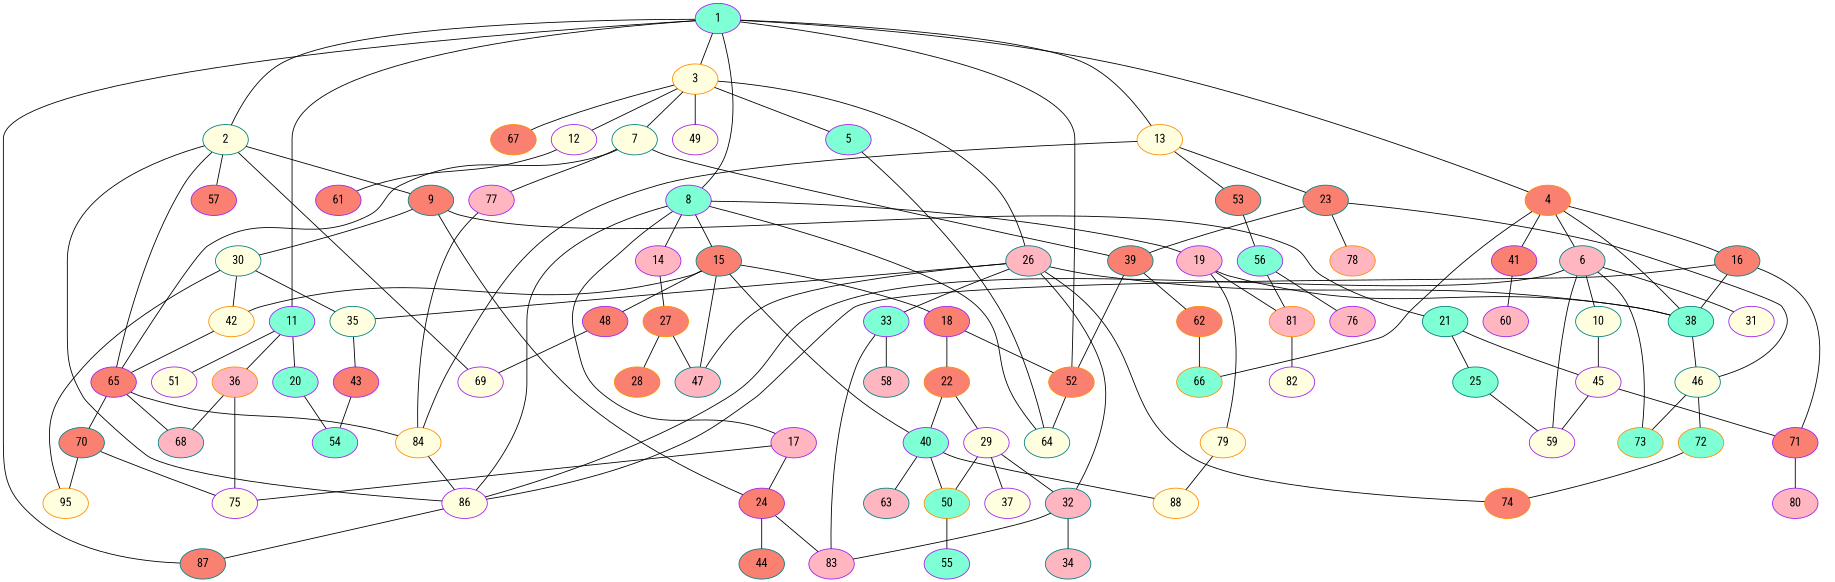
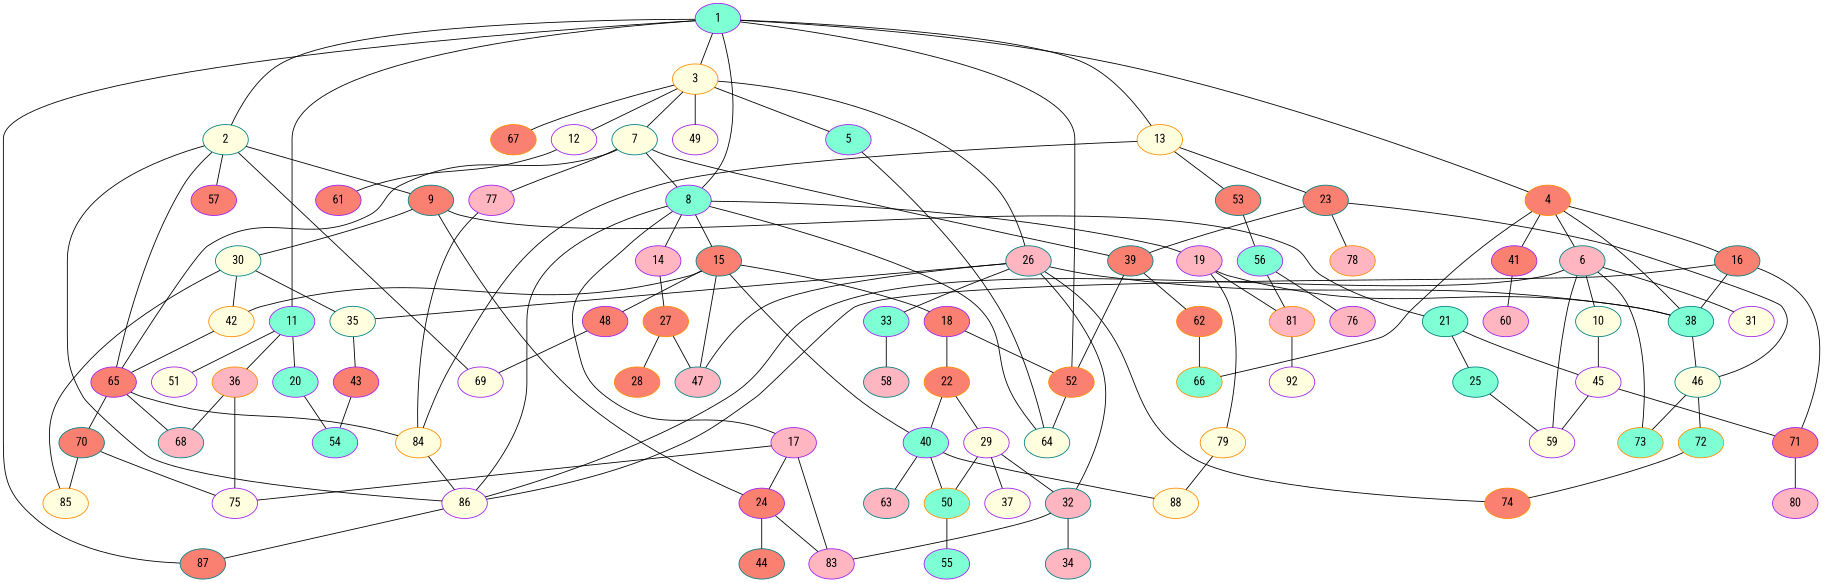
none -> (662, 170)
(1292, 382) -> (1292, 382)
(838, 438) -> (813, 503)
(66, 503) -> (66, 503)
